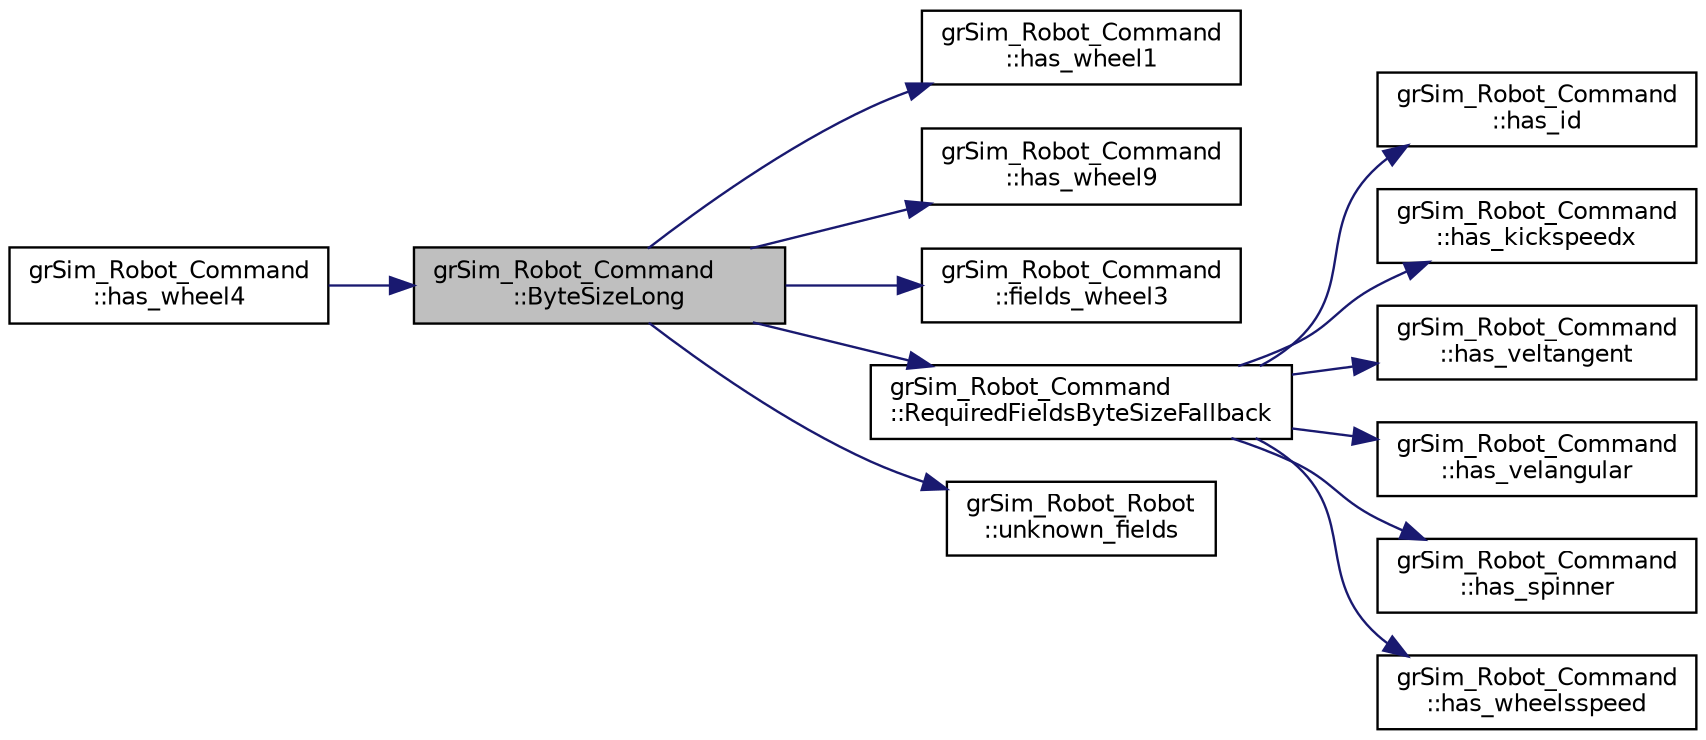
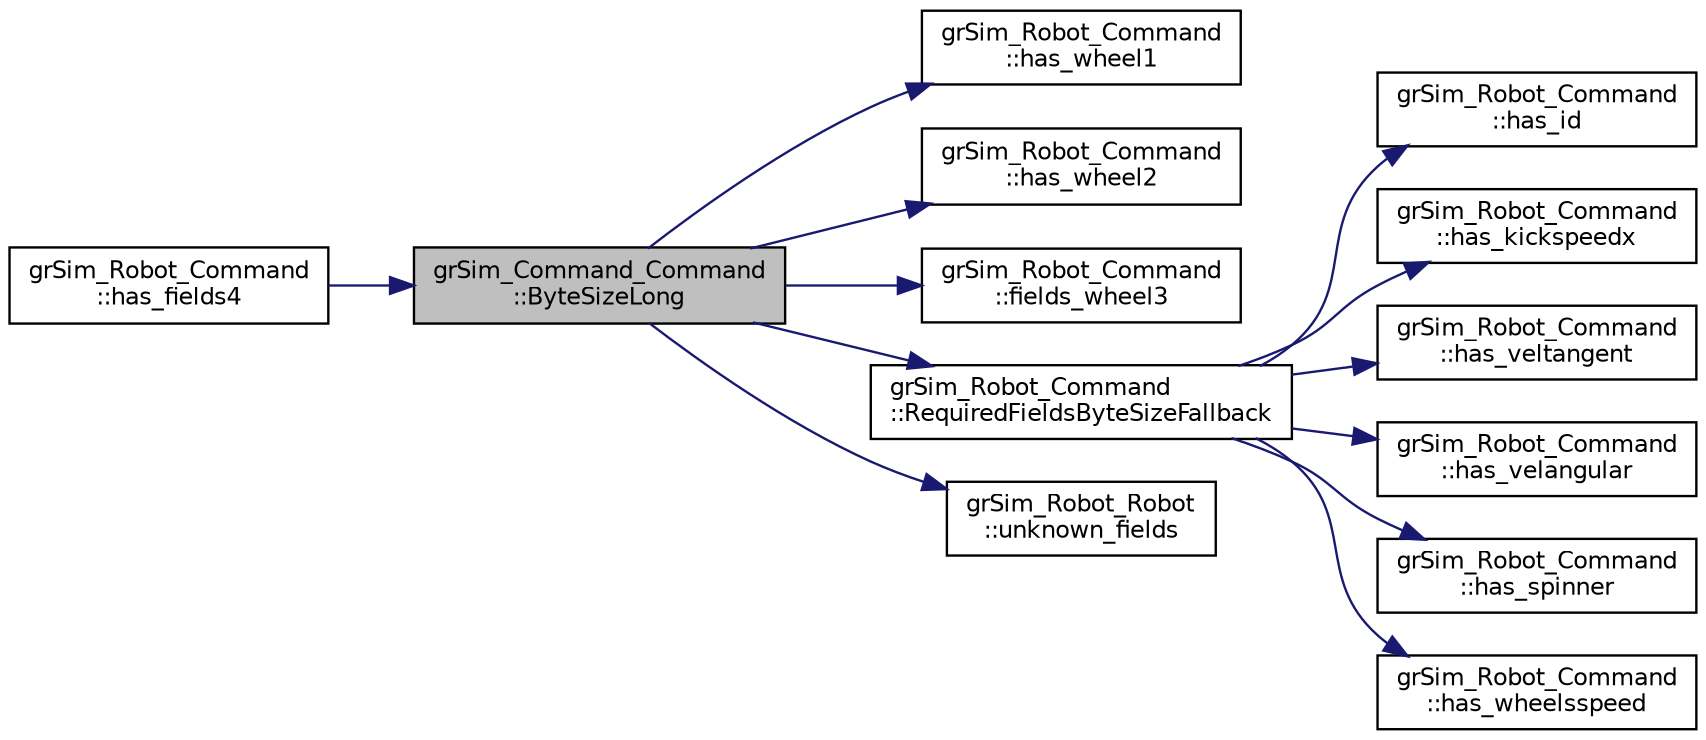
(1081, 167) -> (1081, 167)
(169, 286) -> (169, 286)
(600, 286) -> (600, 286)
